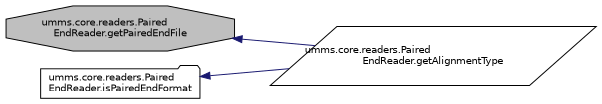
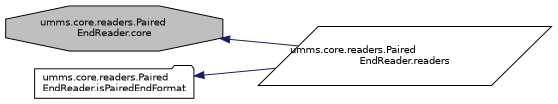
(120, 28) -> (114, 28)
(433, 56) -> (405, 56)
